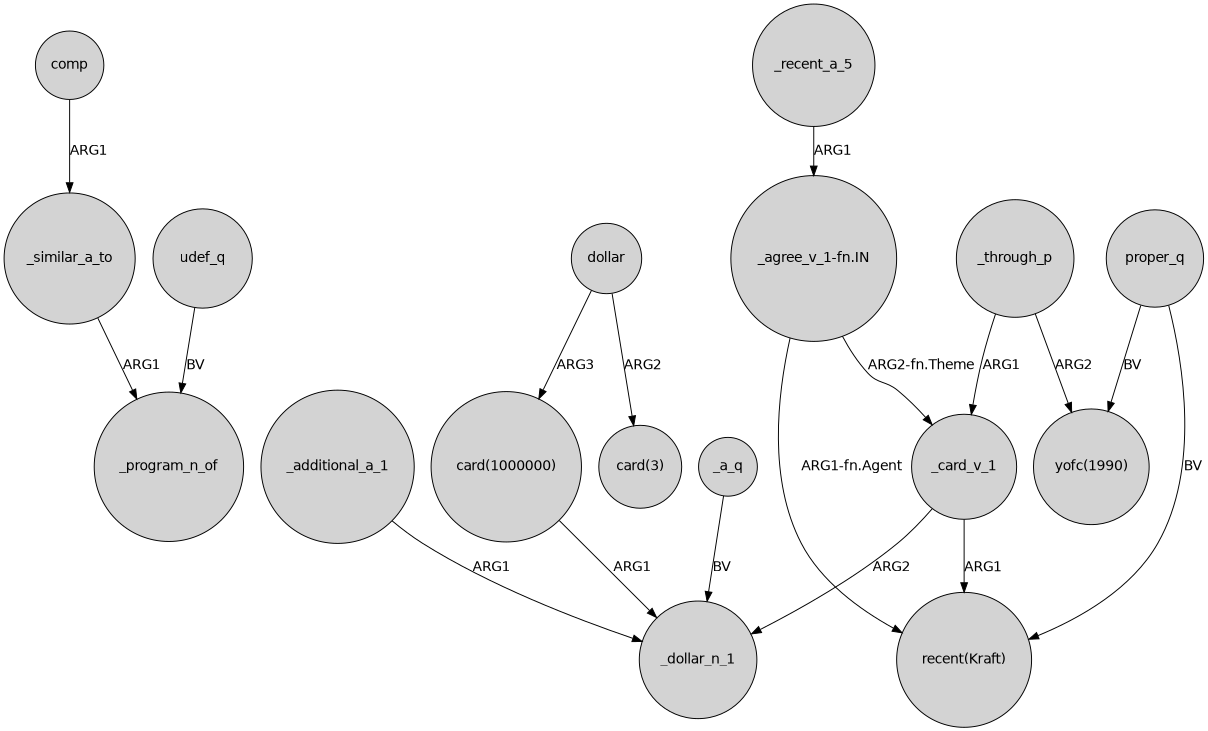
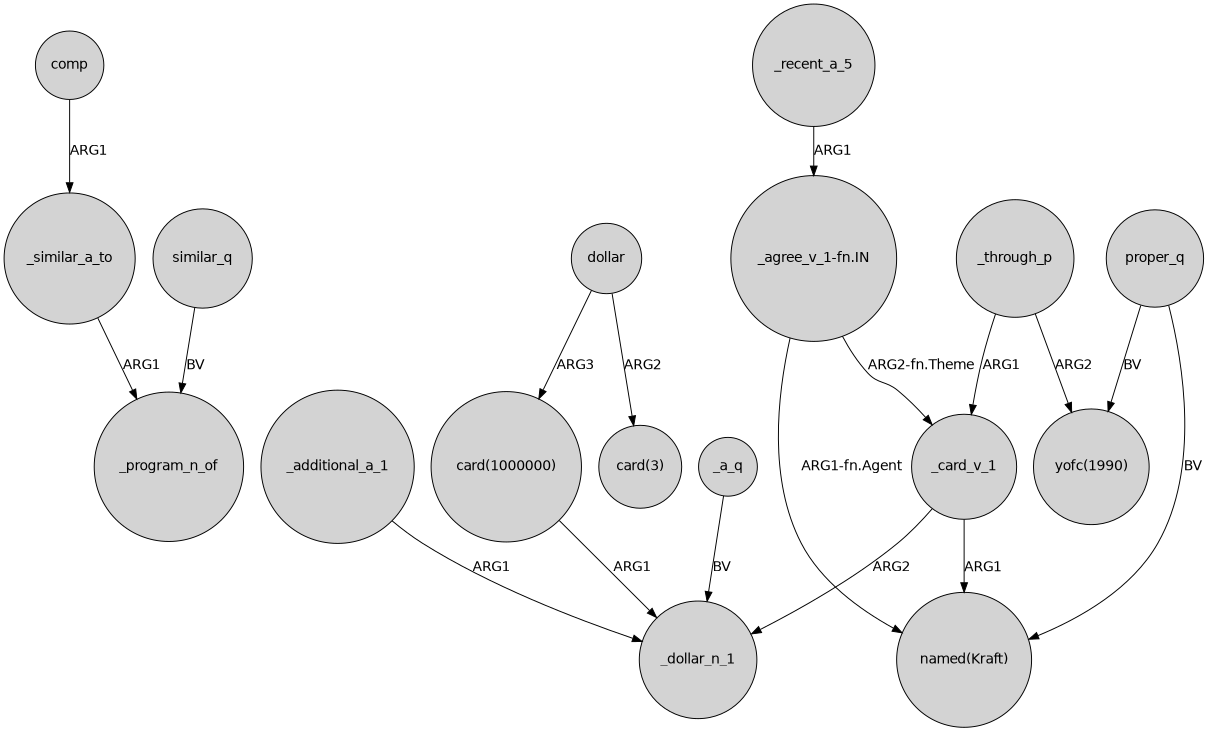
(203, 258) -> (203, 258)
(964, 660) -> (964, 660)
